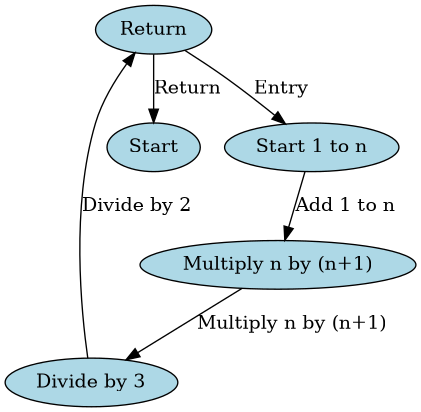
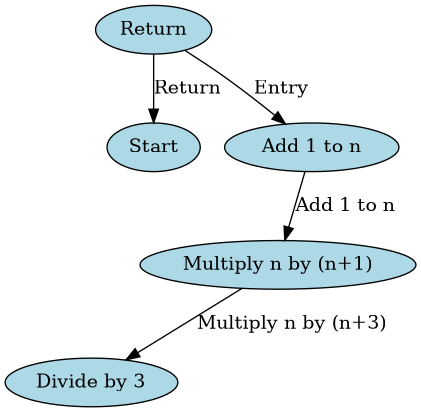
(312, 147) -> (312, 147)
(82, 207) -> none
(292, 324) -> (292, 324)
